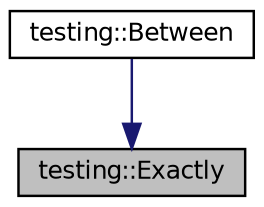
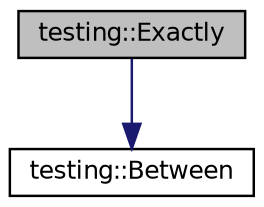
(132, 91) -> (132, 91)
